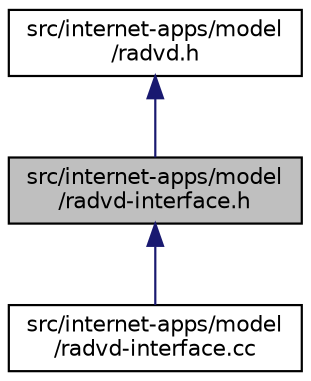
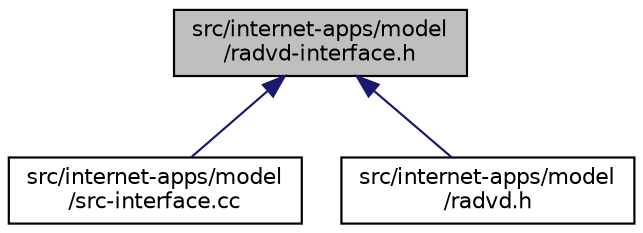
(155, 128) -> (413, 124)
(155, 338) -> (155, 191)
